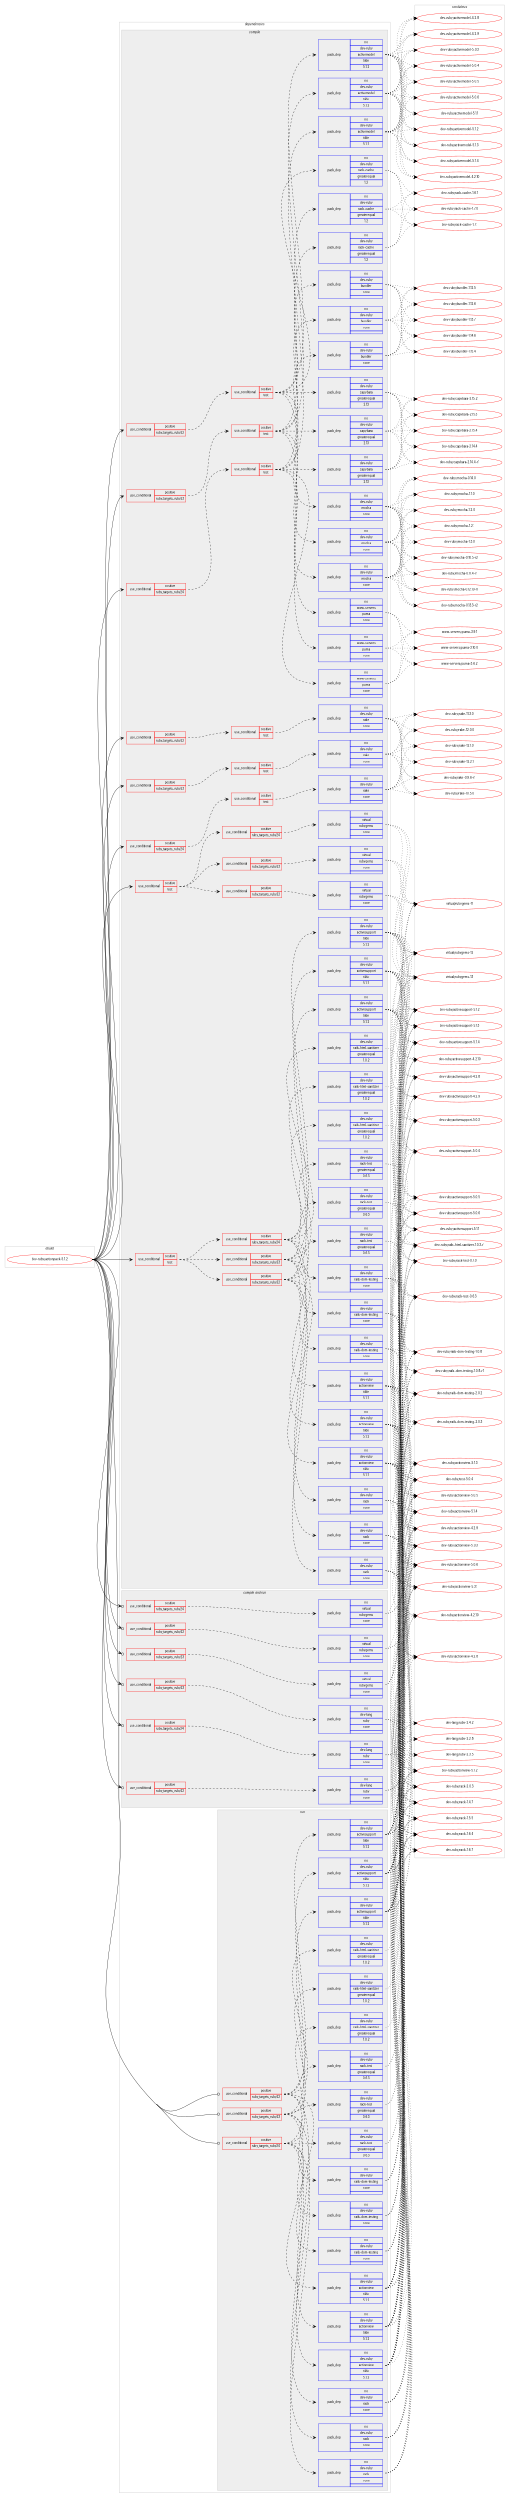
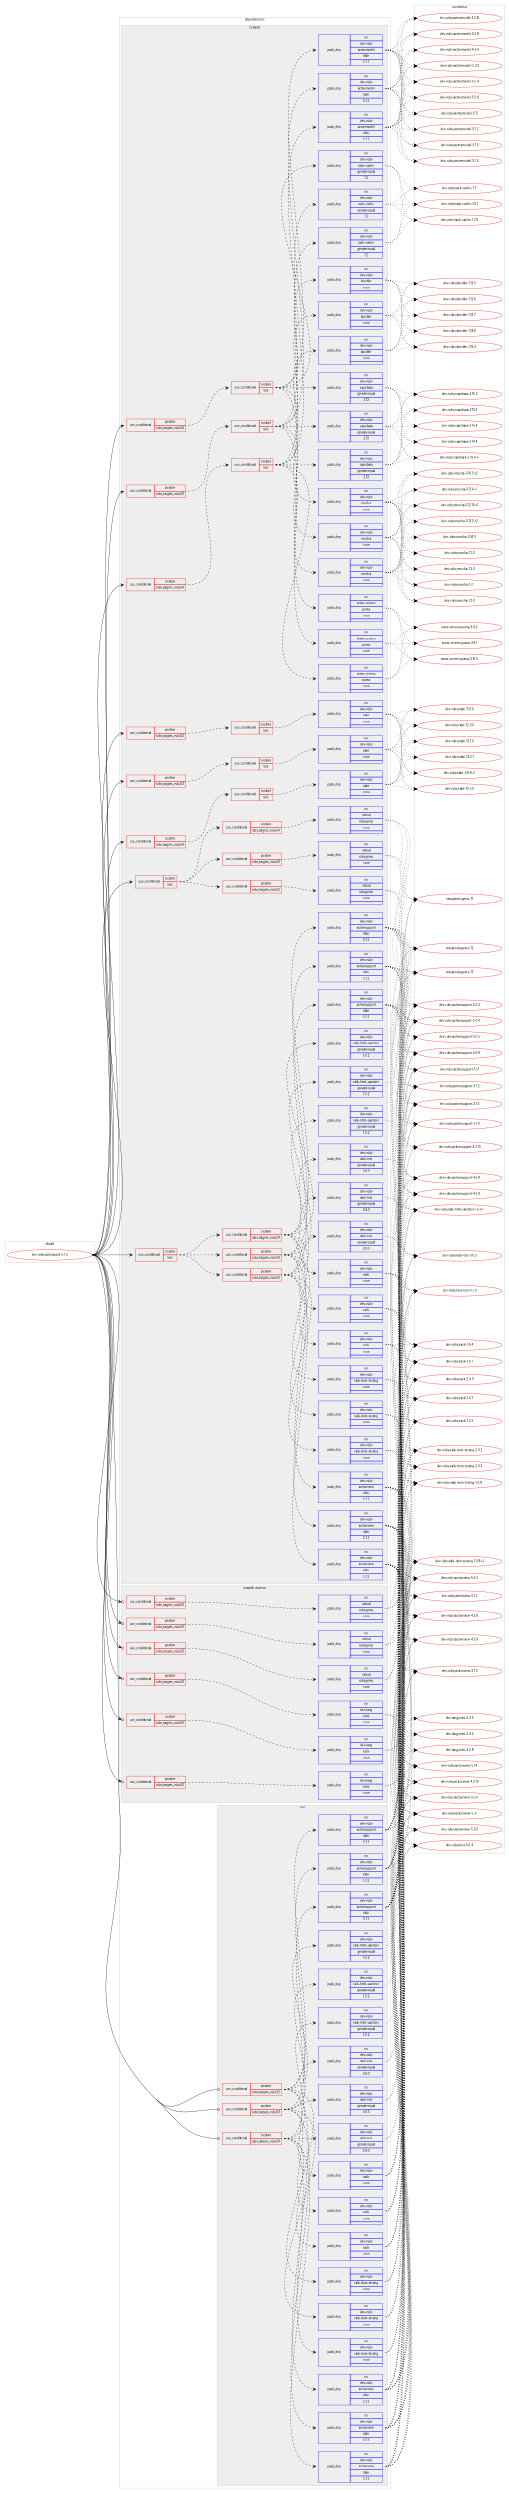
(460, 82) -> none
